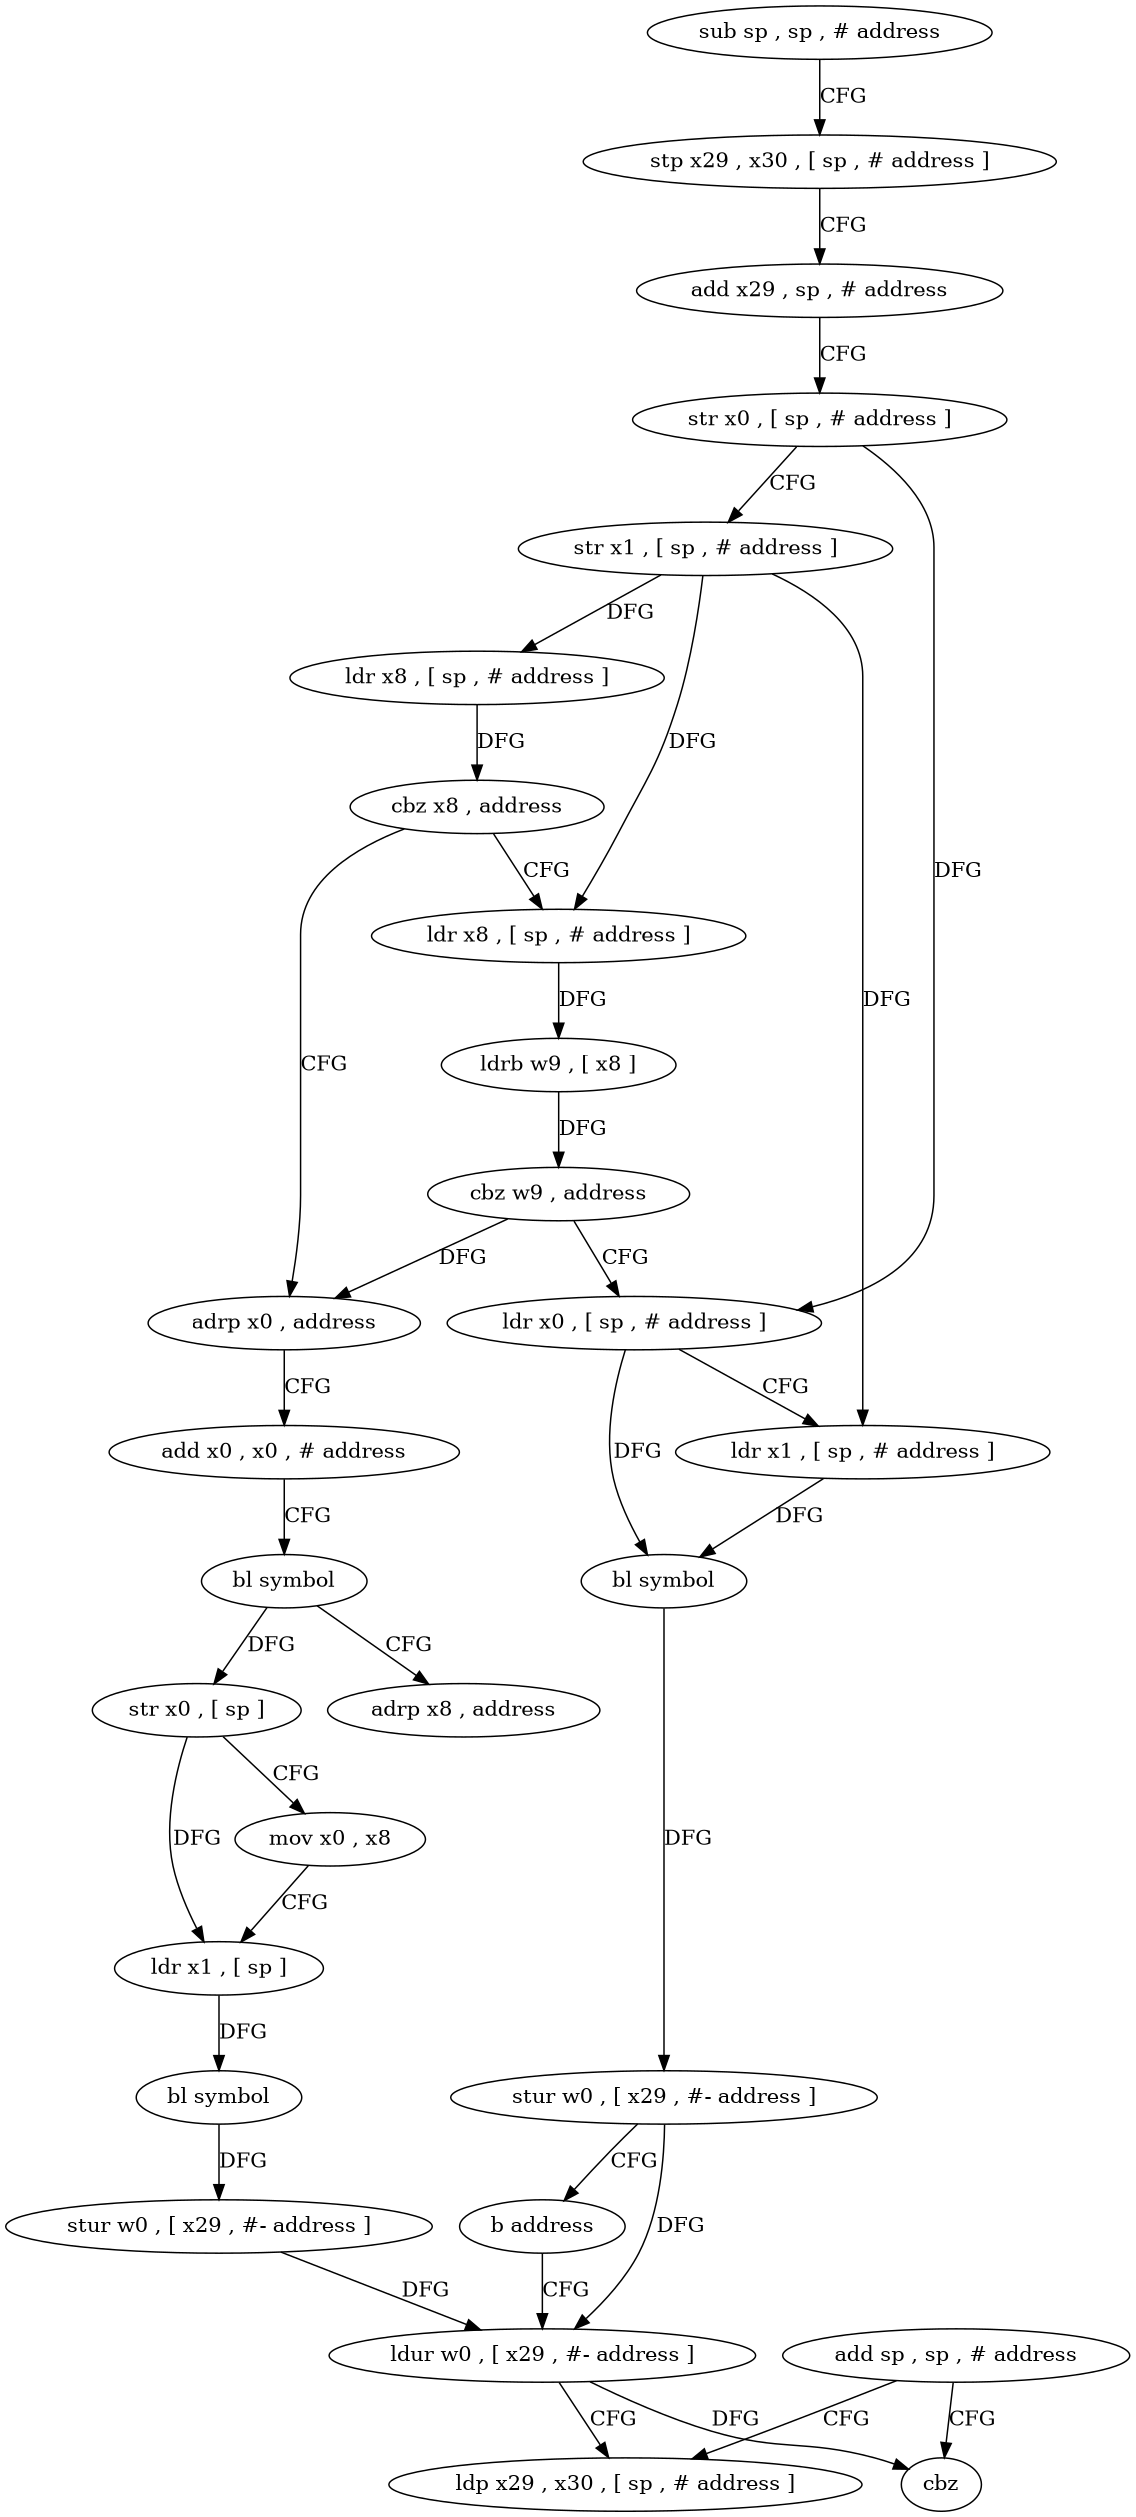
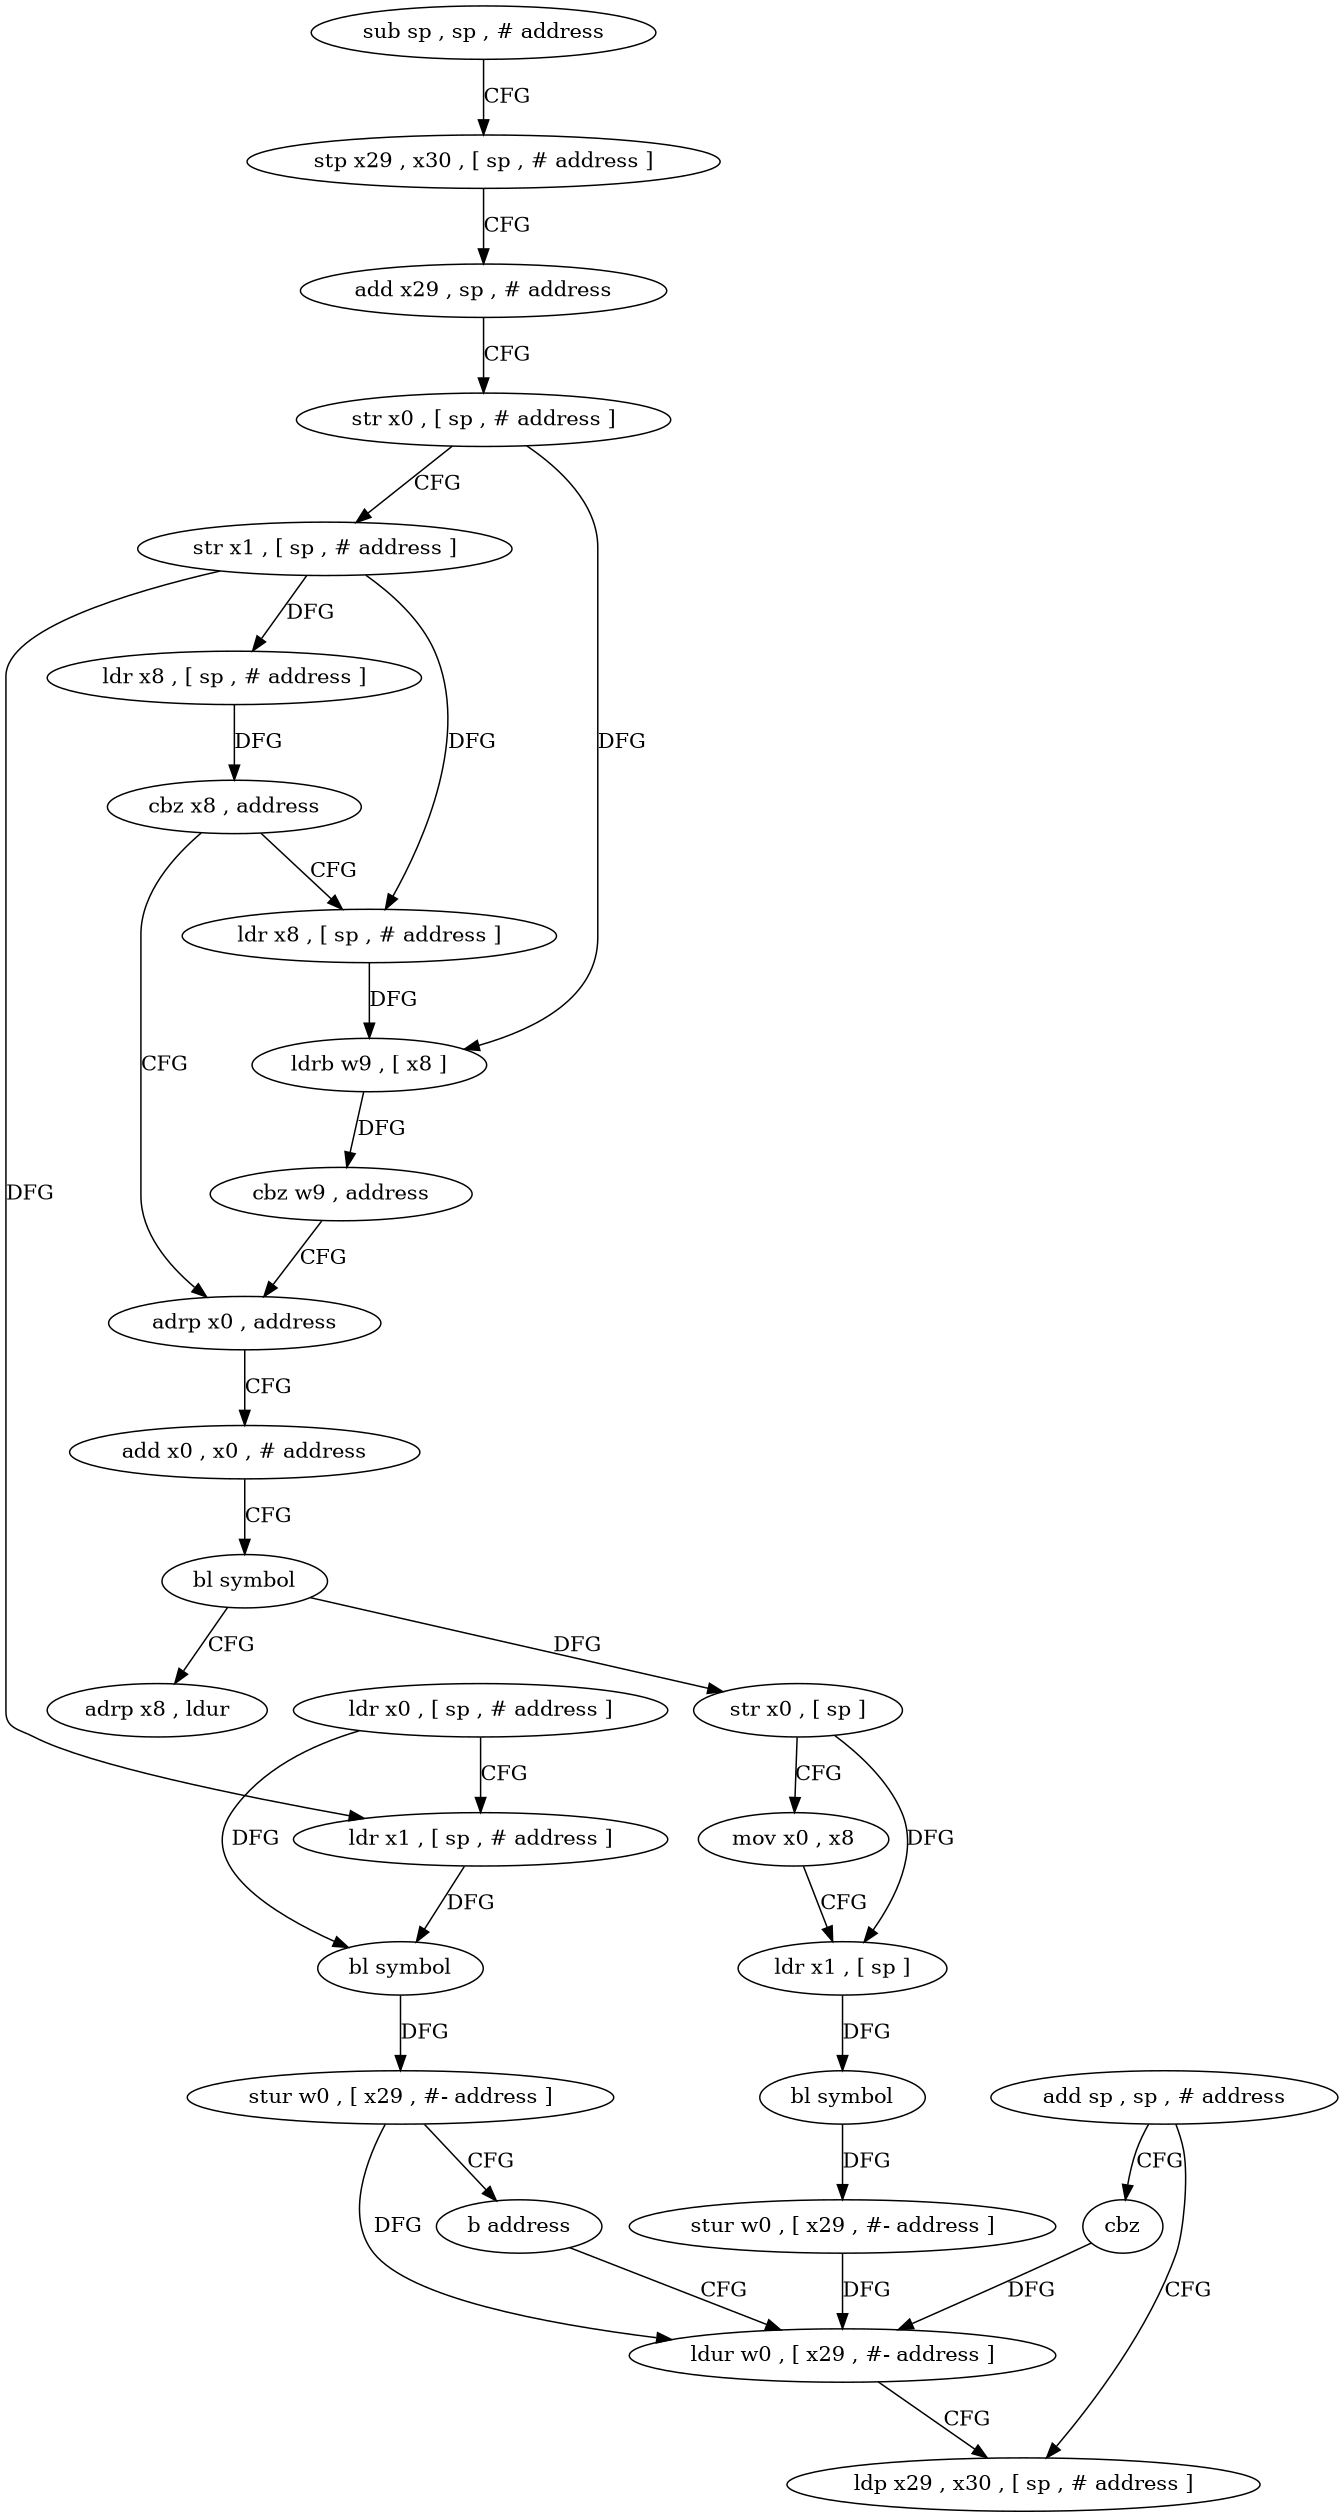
(934, 896) -> (598, 764)
(593, 1252) -> none
(463, 1259) -> (323, 1259)
(464, 1710) -> (157, 1710)
(723, 2434) -> (1002, 2284)
